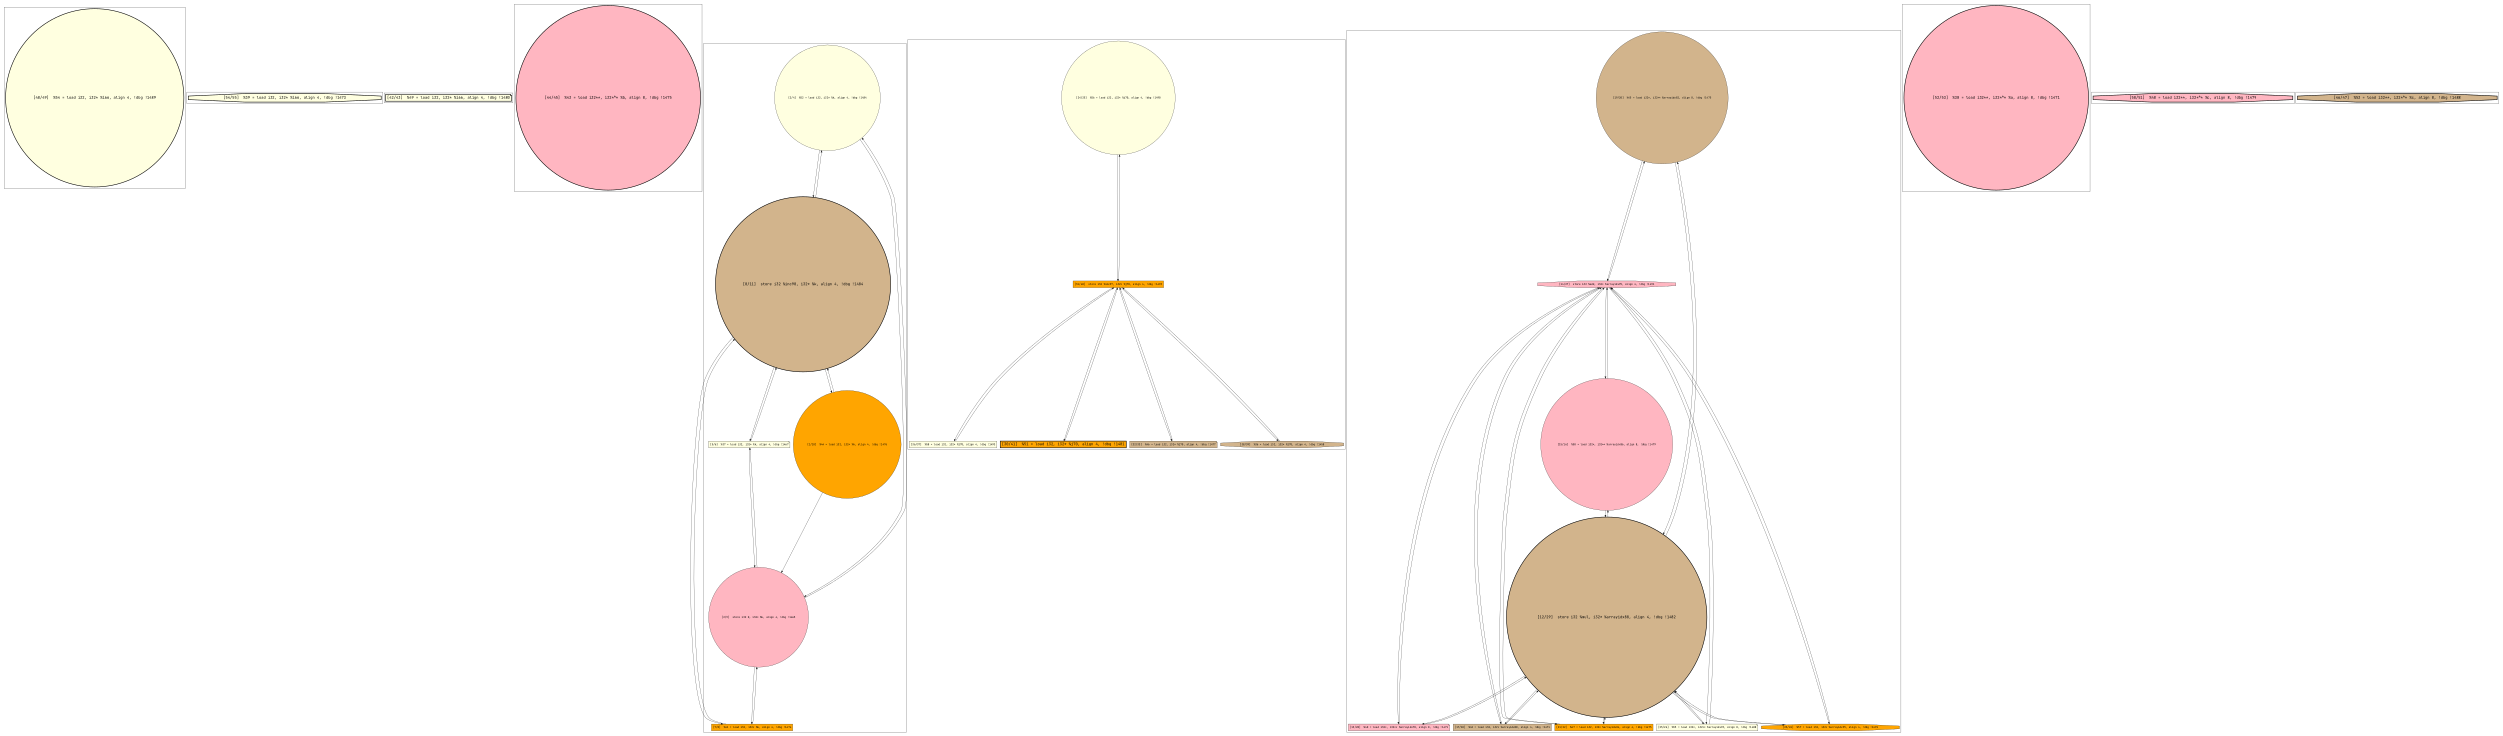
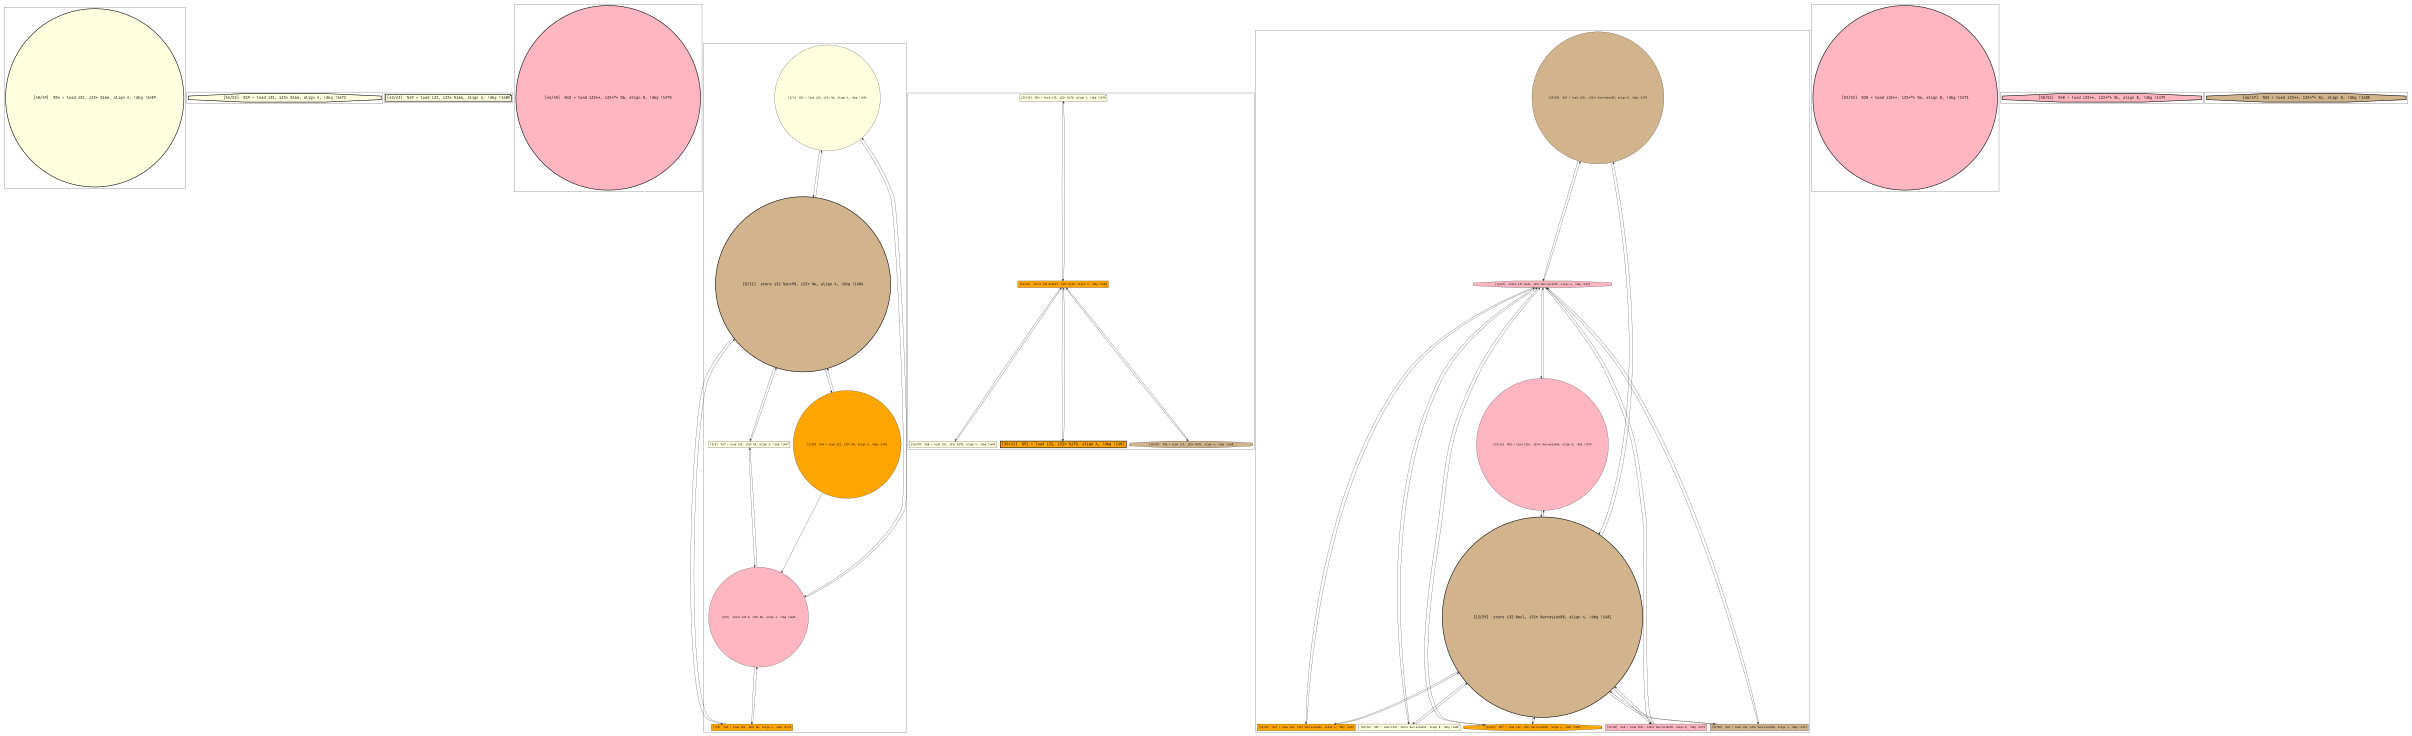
(1118, 98) -> (1063, 98)
(1173, 444) -> none
